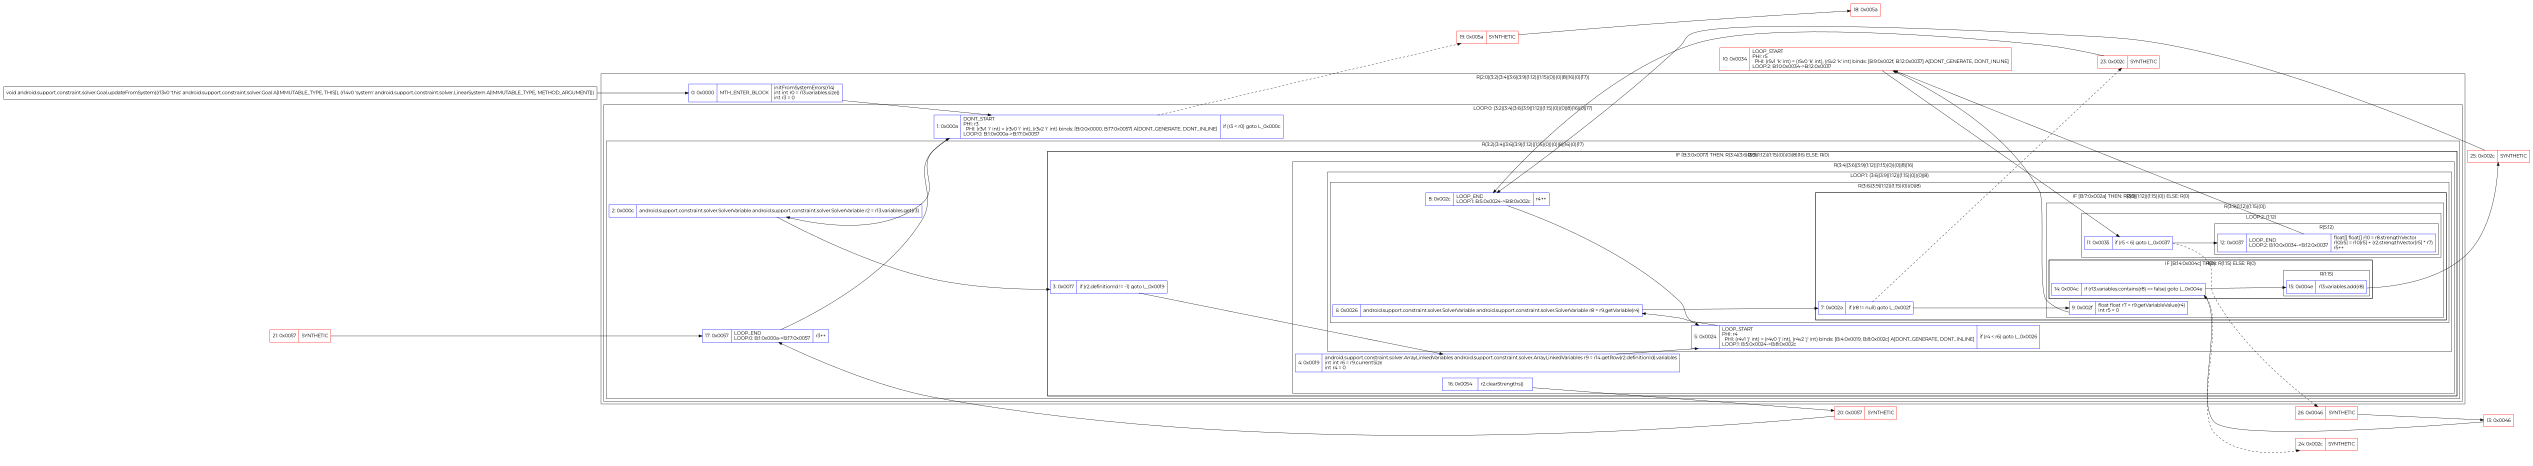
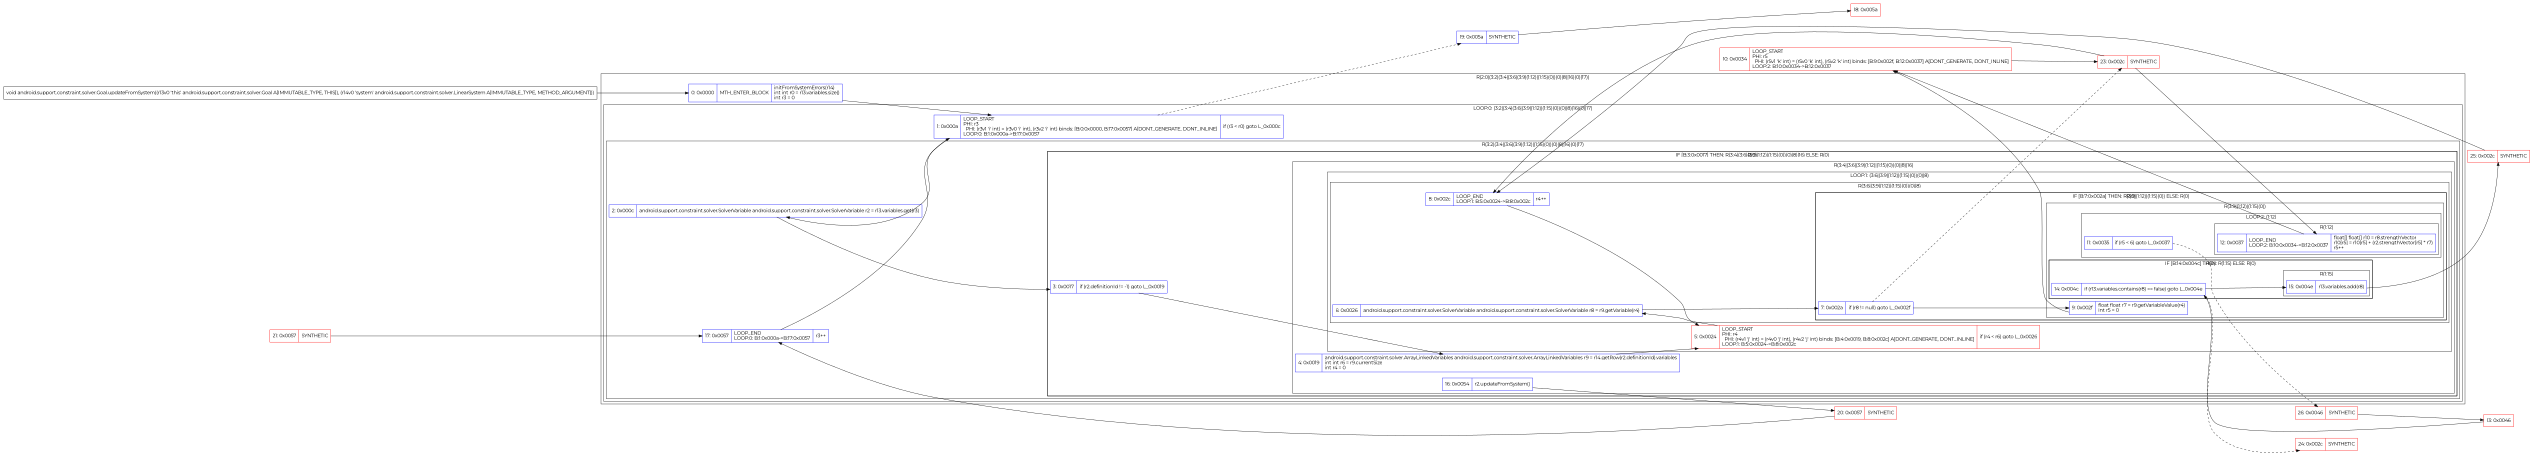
(1488, 37) -> (1488, 37)
(979, 119) -> (979, 119)
(1994, 149) -> (2053, 61)
(2326, 227) -> (2326, 227)
(2193, 243) -> (2220, 146)
(1866, 337) -> (1866, 337)
(1502, 384) -> (1502, 384)
